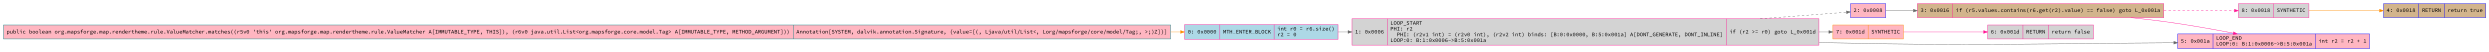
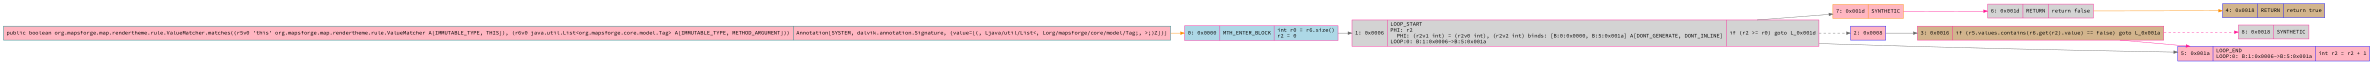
(2344, 11) -> (2156, 11)
